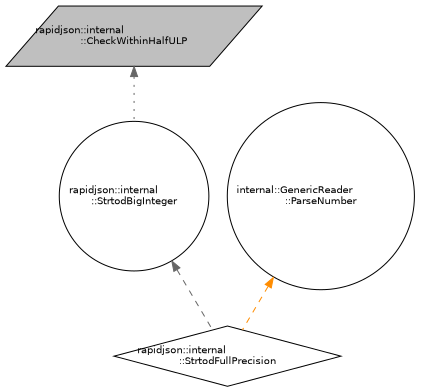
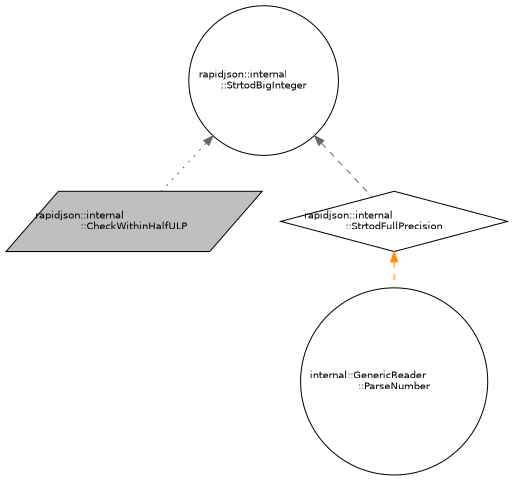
(134, 99) -> (184, 167)
(255, 308) -> (394, 275)
